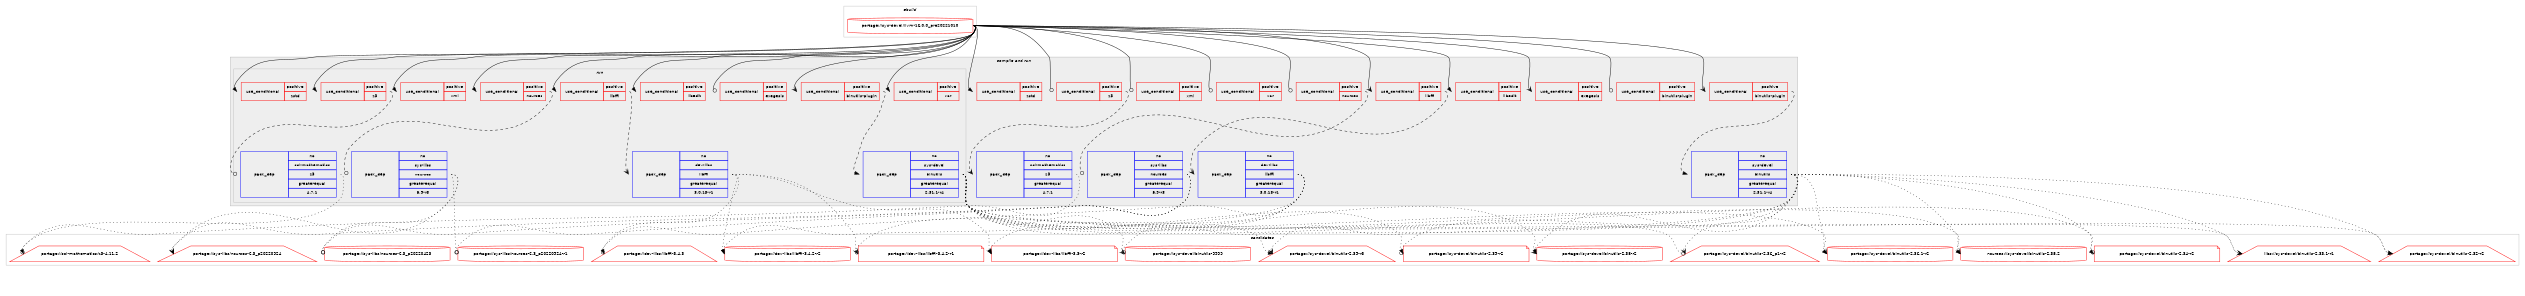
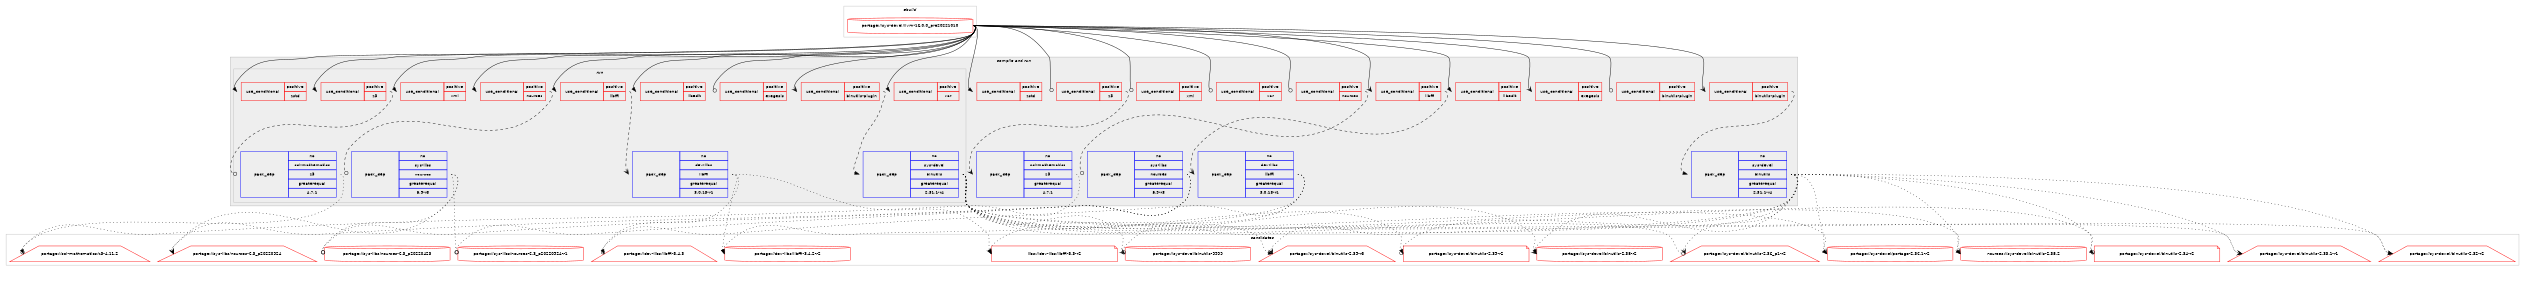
(921, 254) -> none
(1055, 254) -> (1055, 254)
(1890, 254) -> (1890, 254)
(2299, 254) -> (2299, 254)
